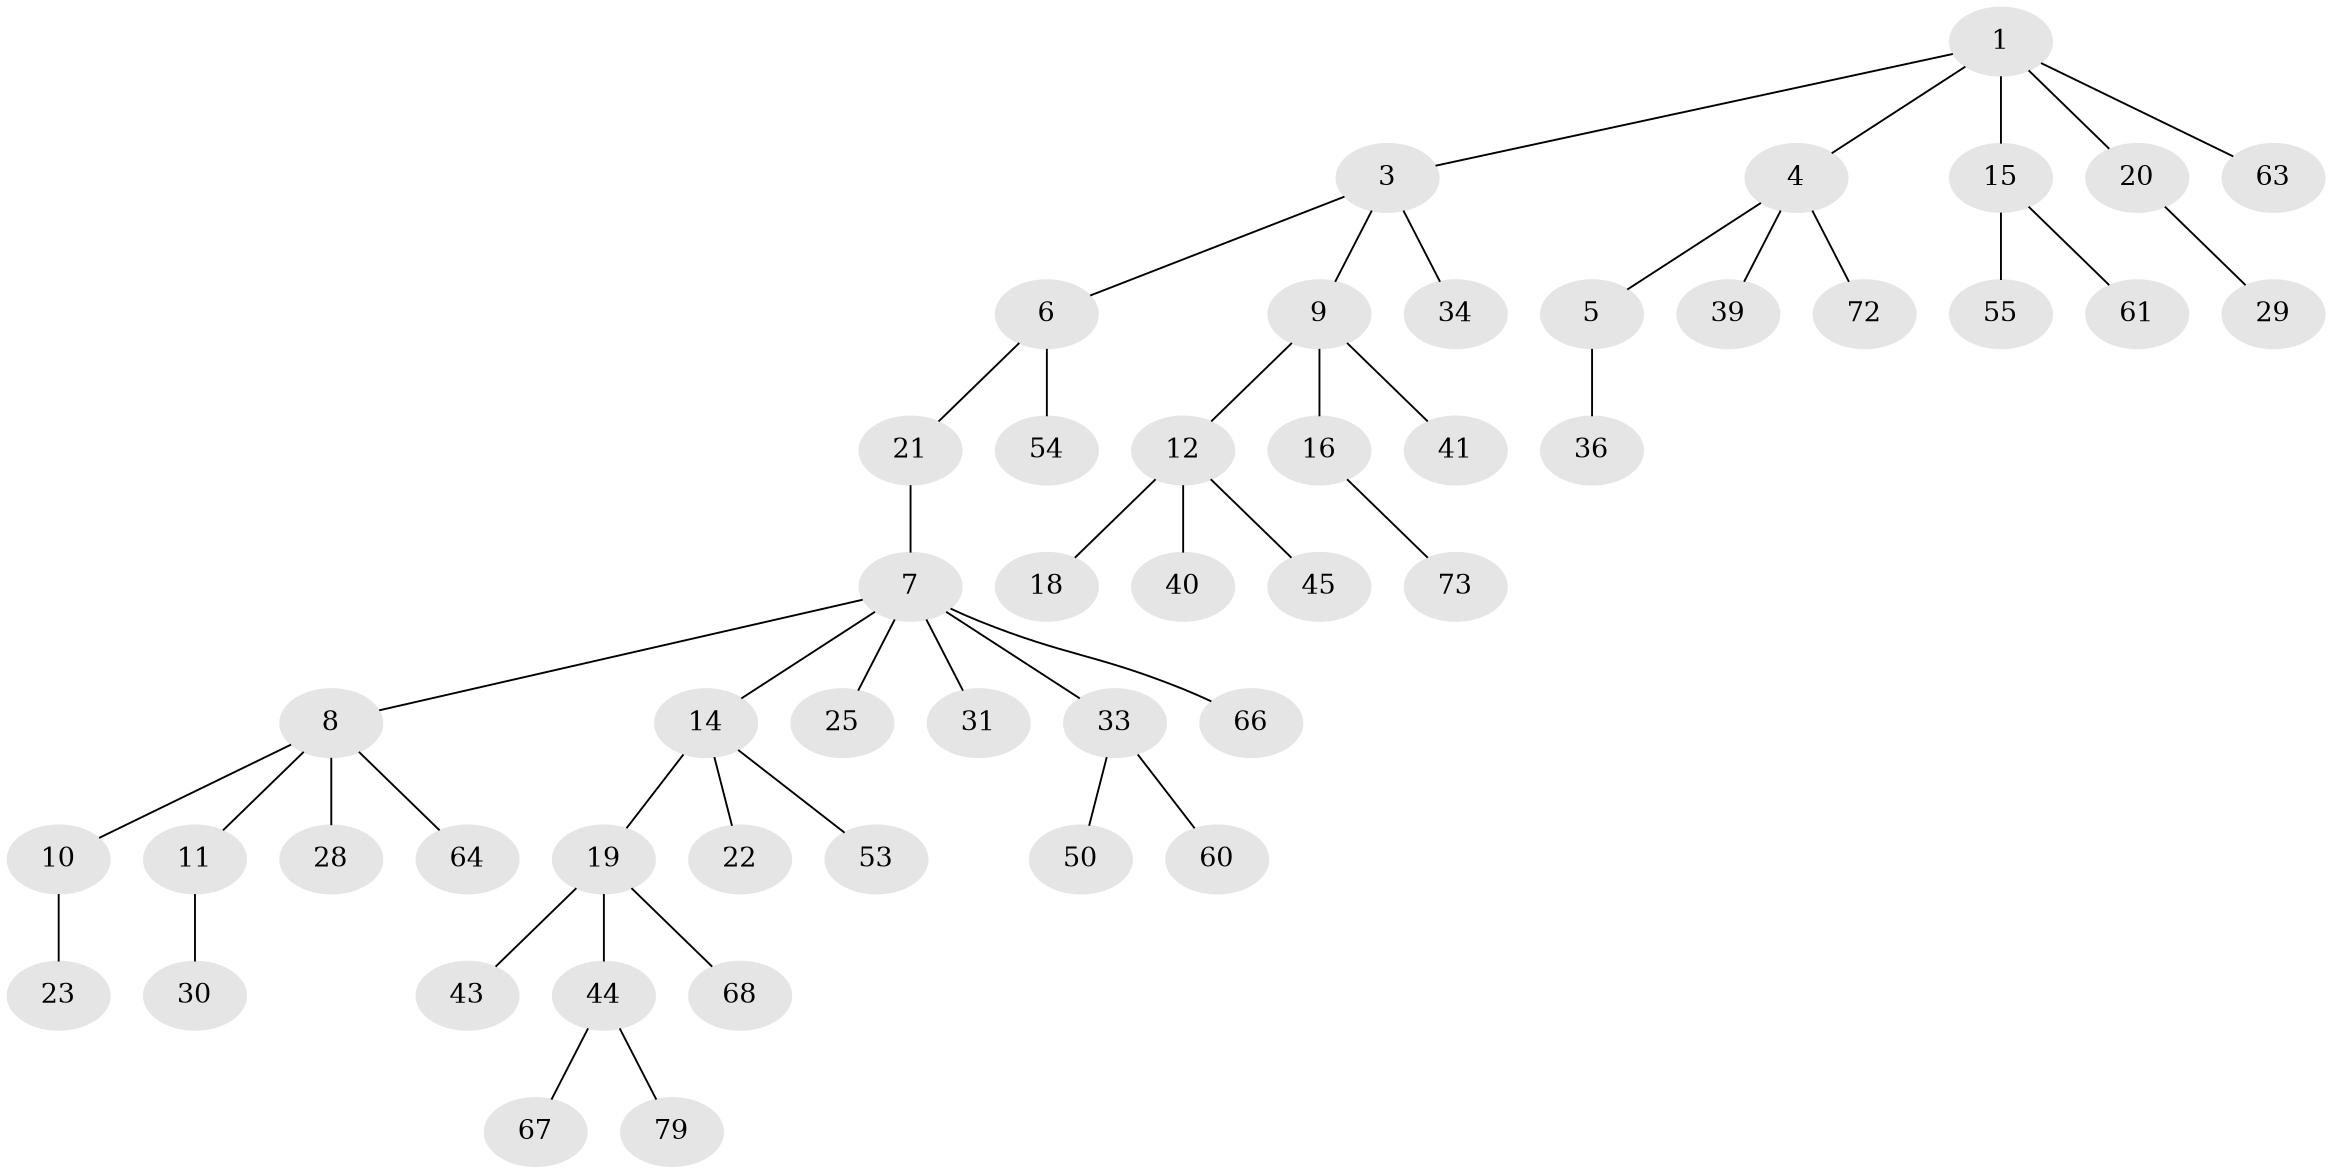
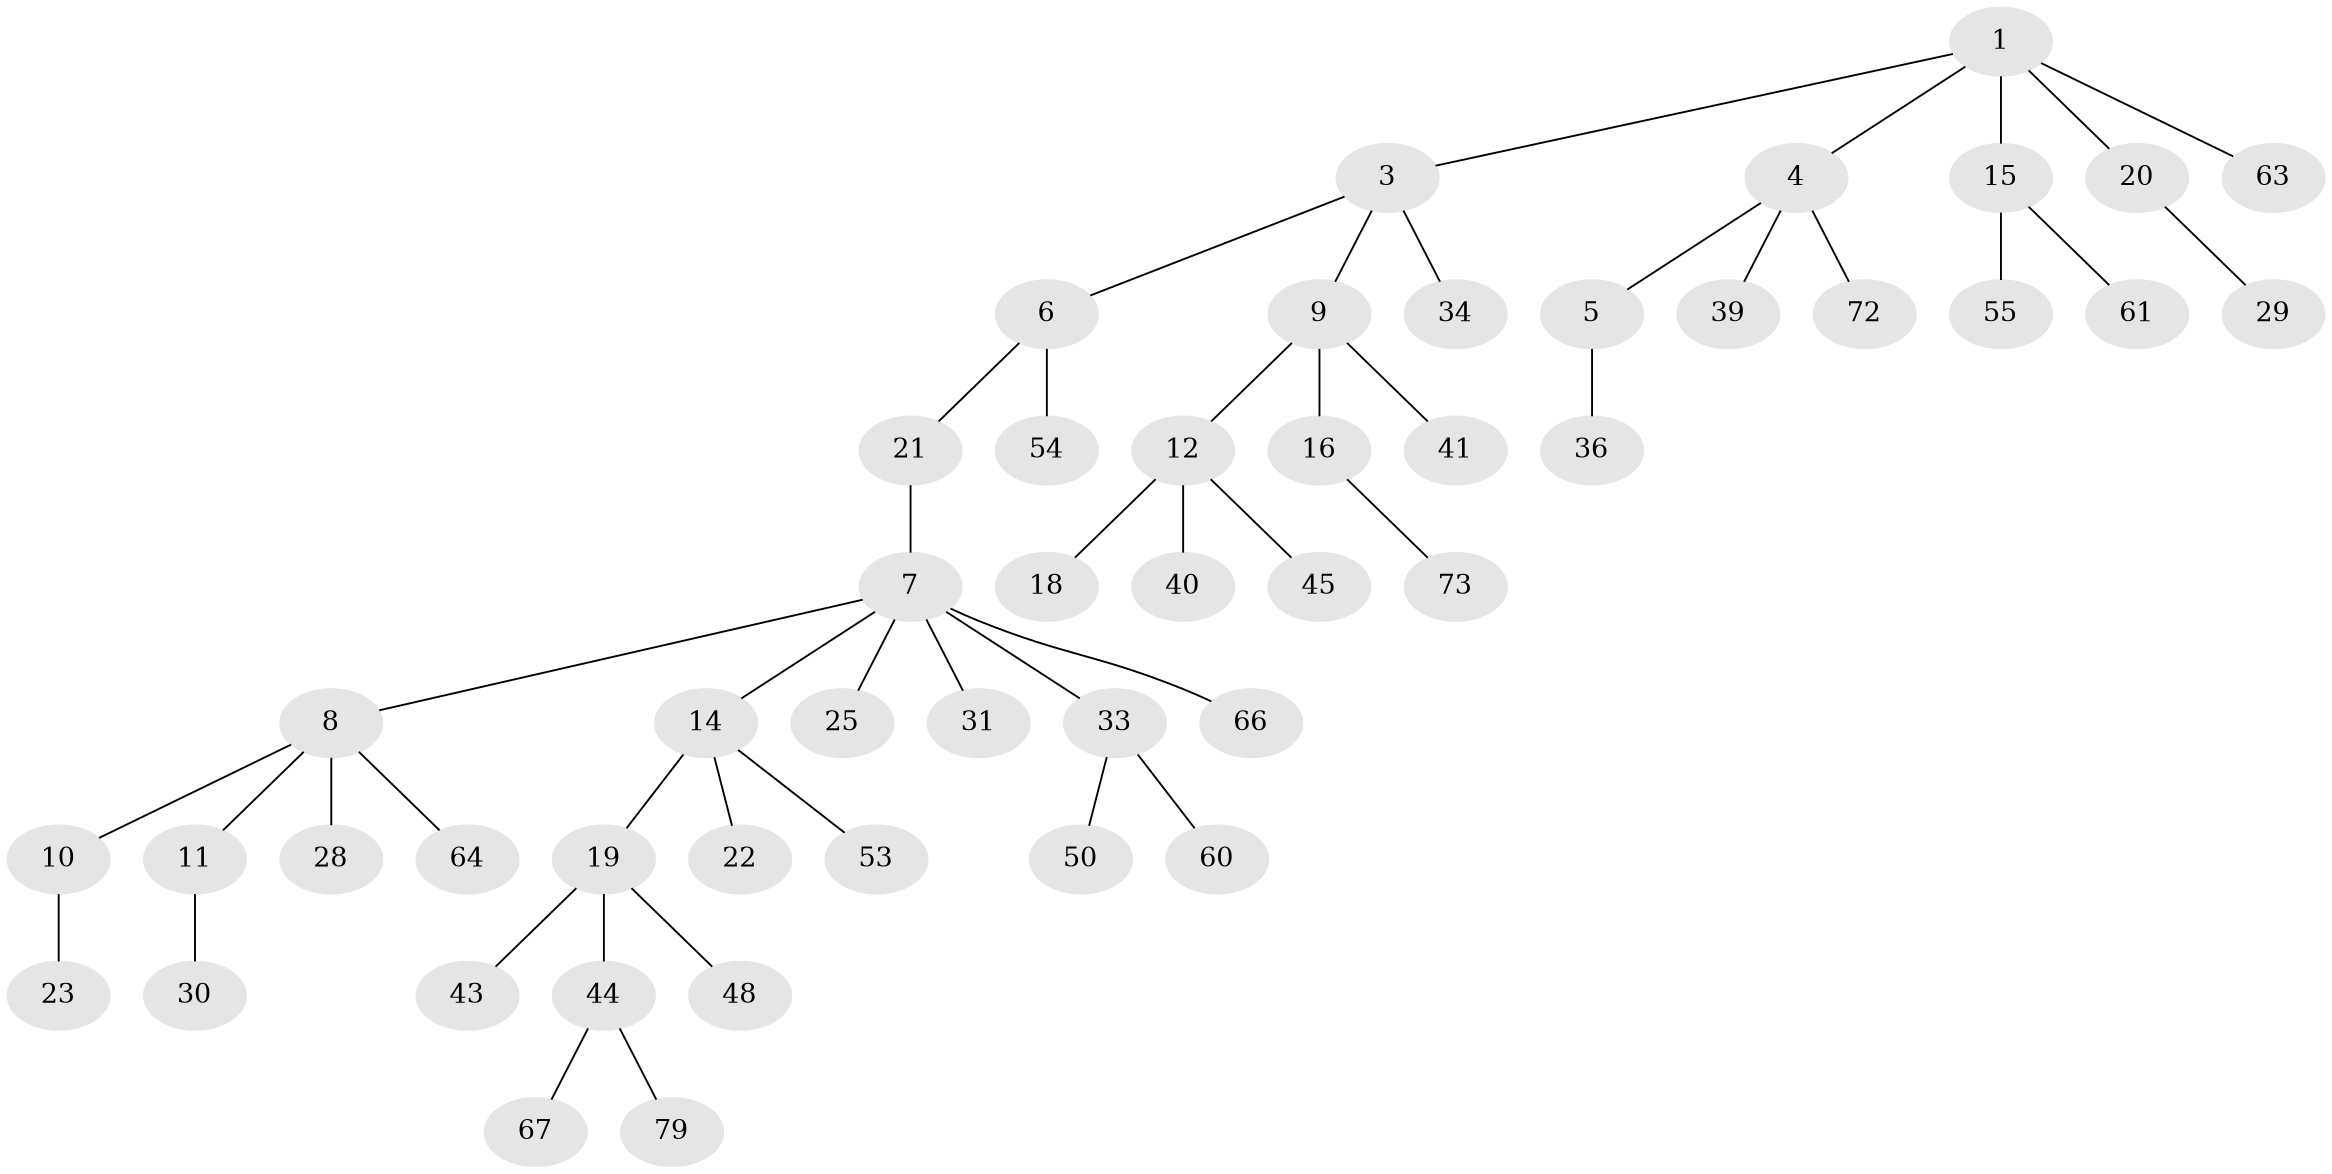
(740, 996) -> (740, 996)
